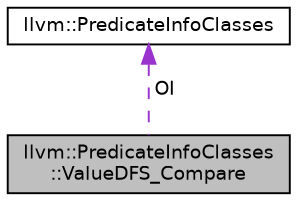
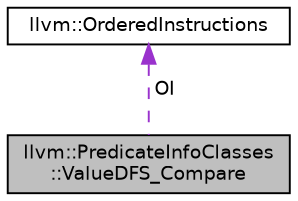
(149, 26) -> (149, 26)
